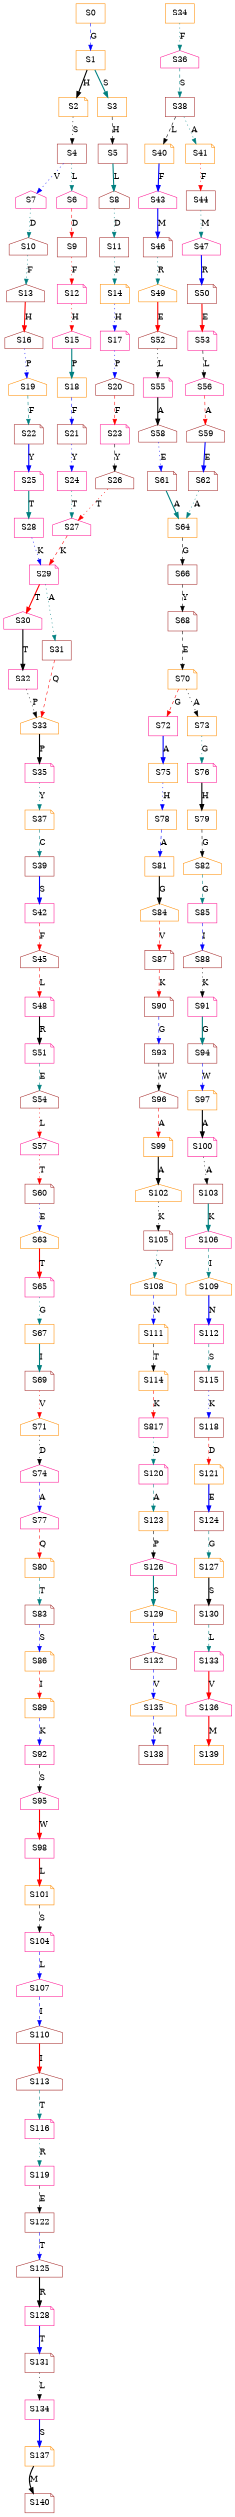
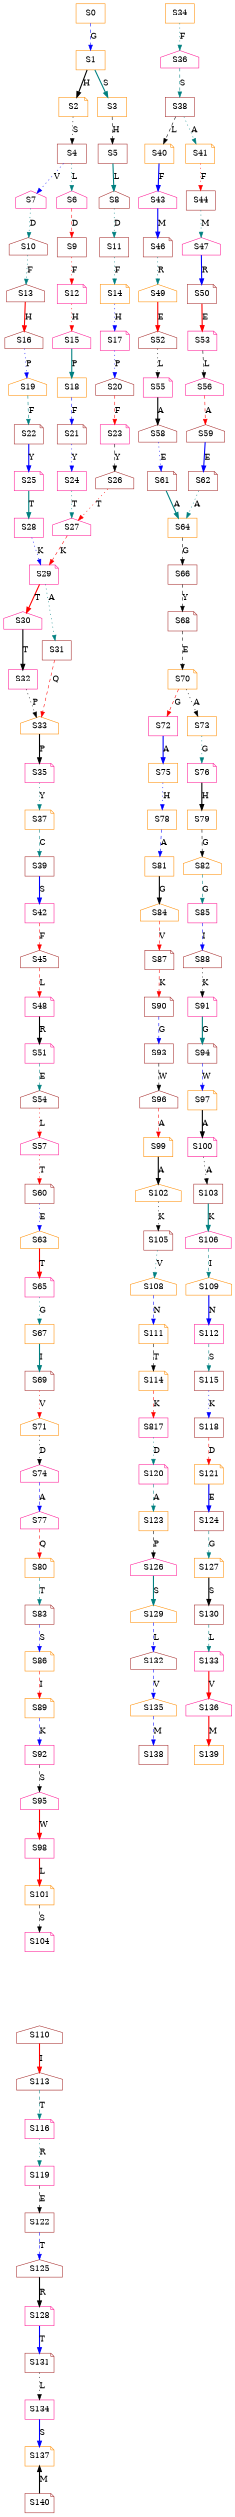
(40, 1989) -> none
(30, 2477) -> (40, 2482)
